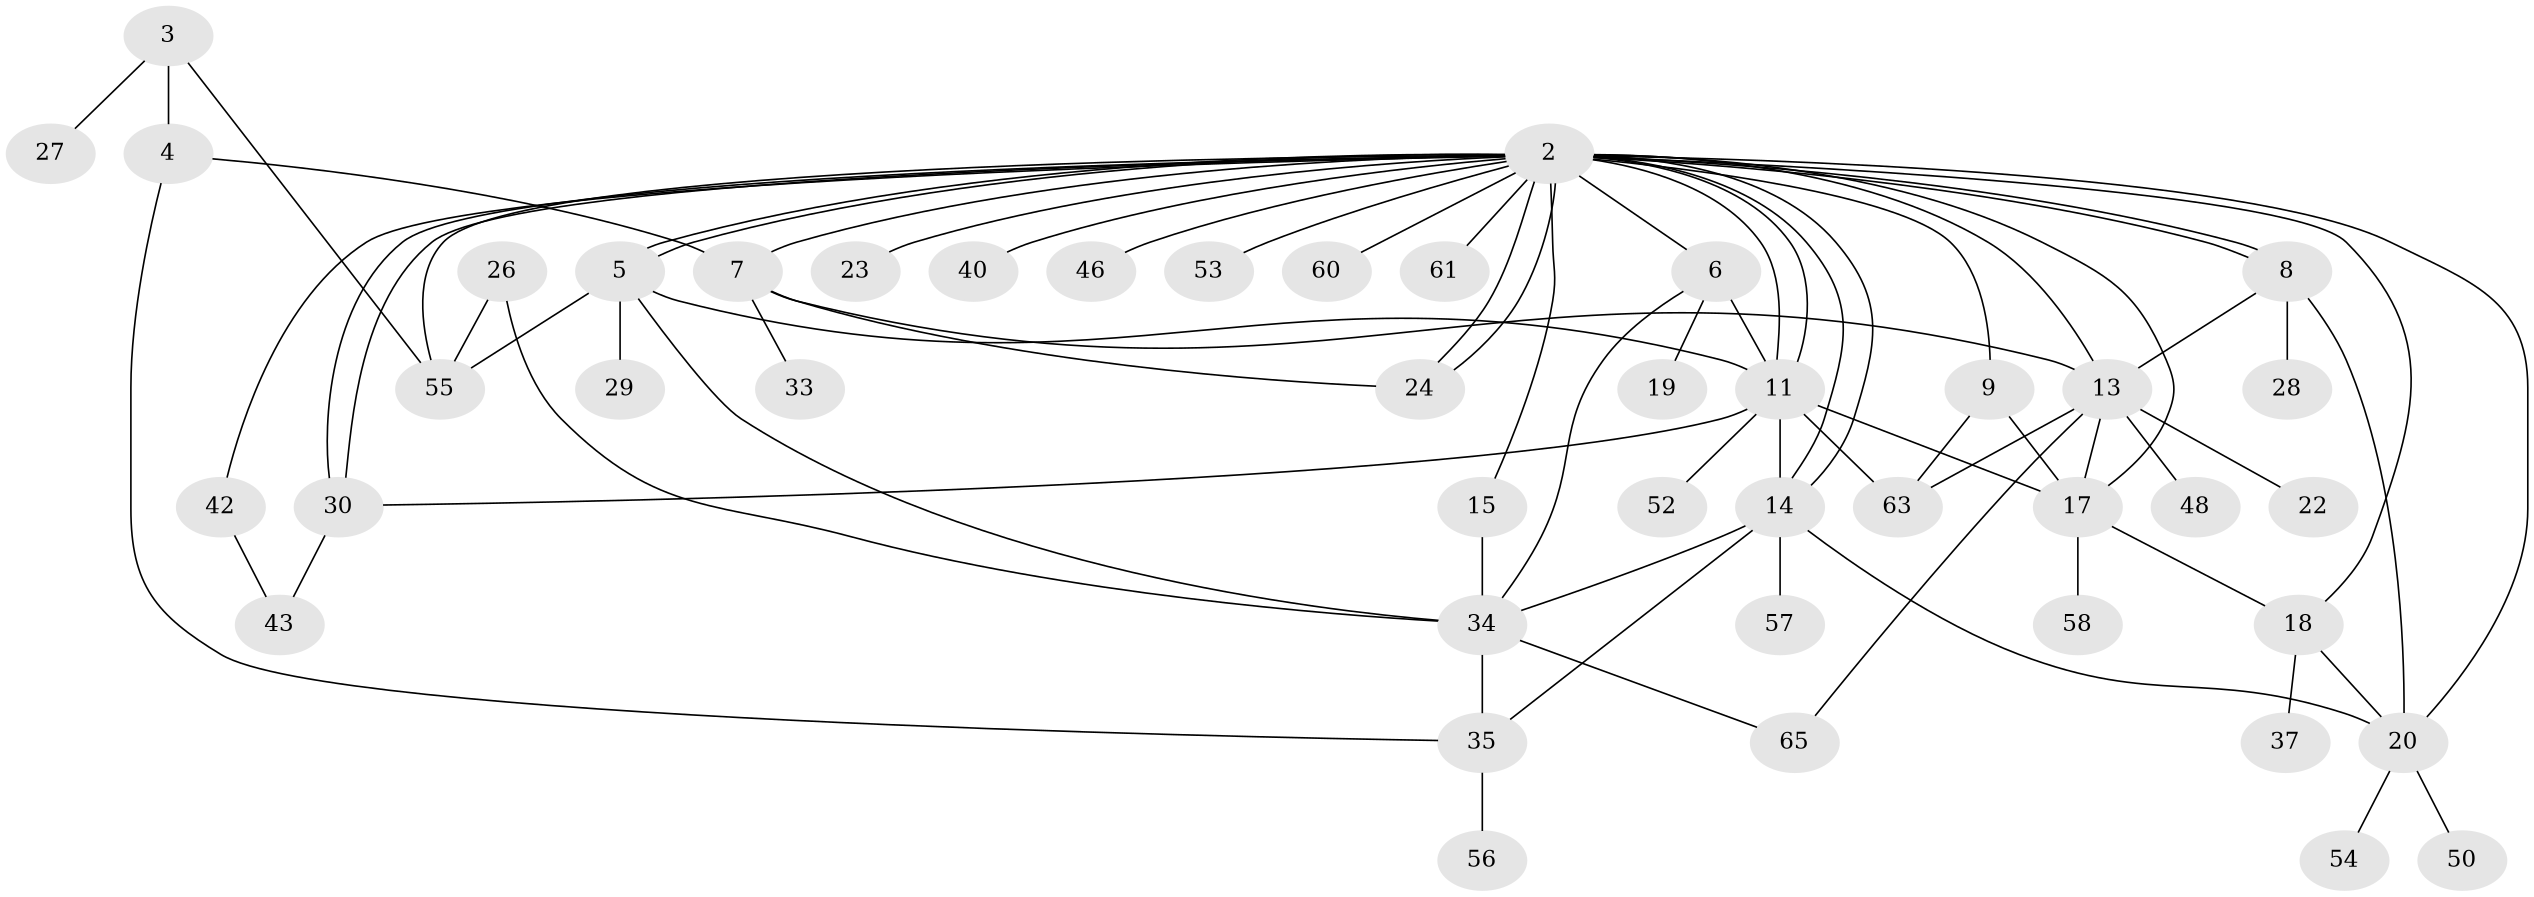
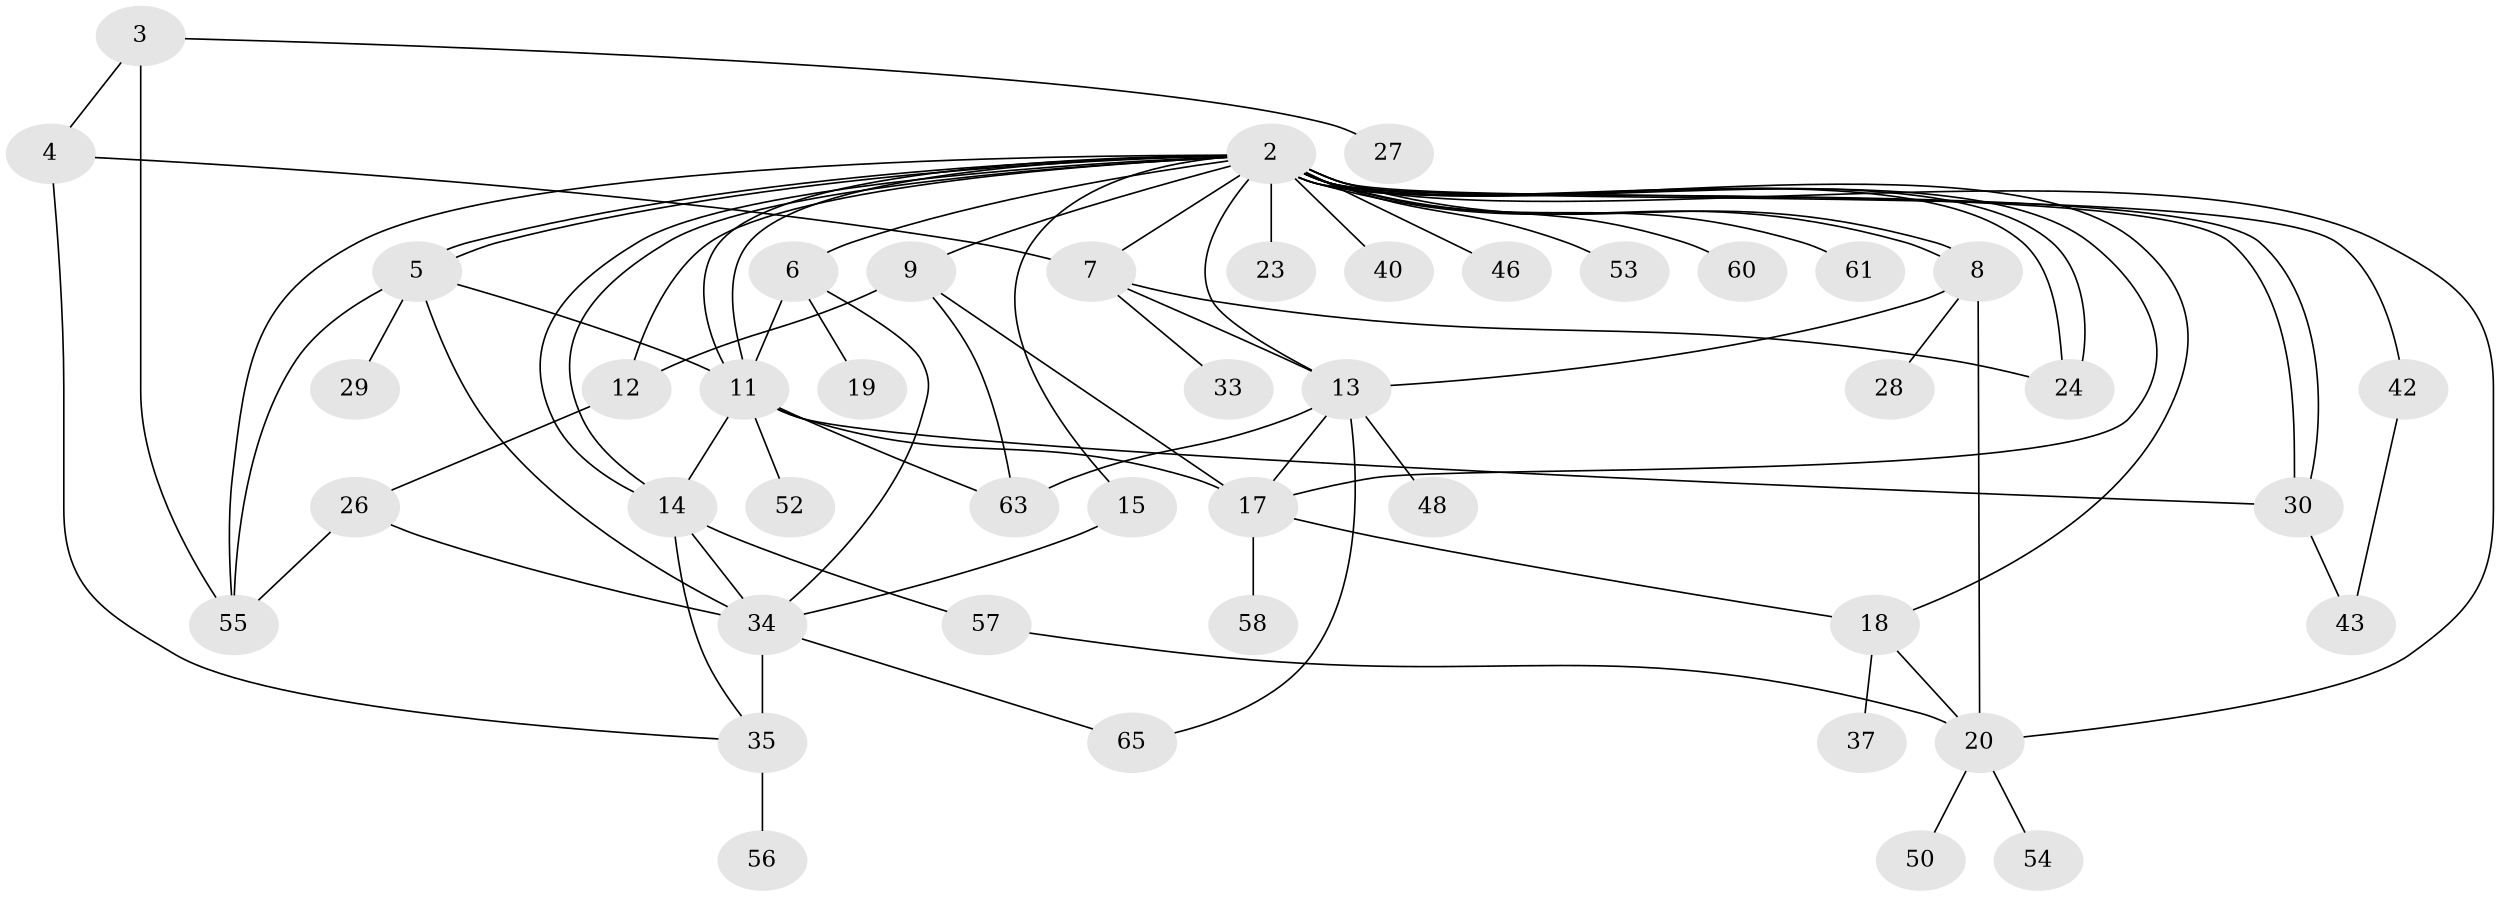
none -> (627, 389)
(2313, 507) -> none
(2073, 672) -> (1490, 666)
